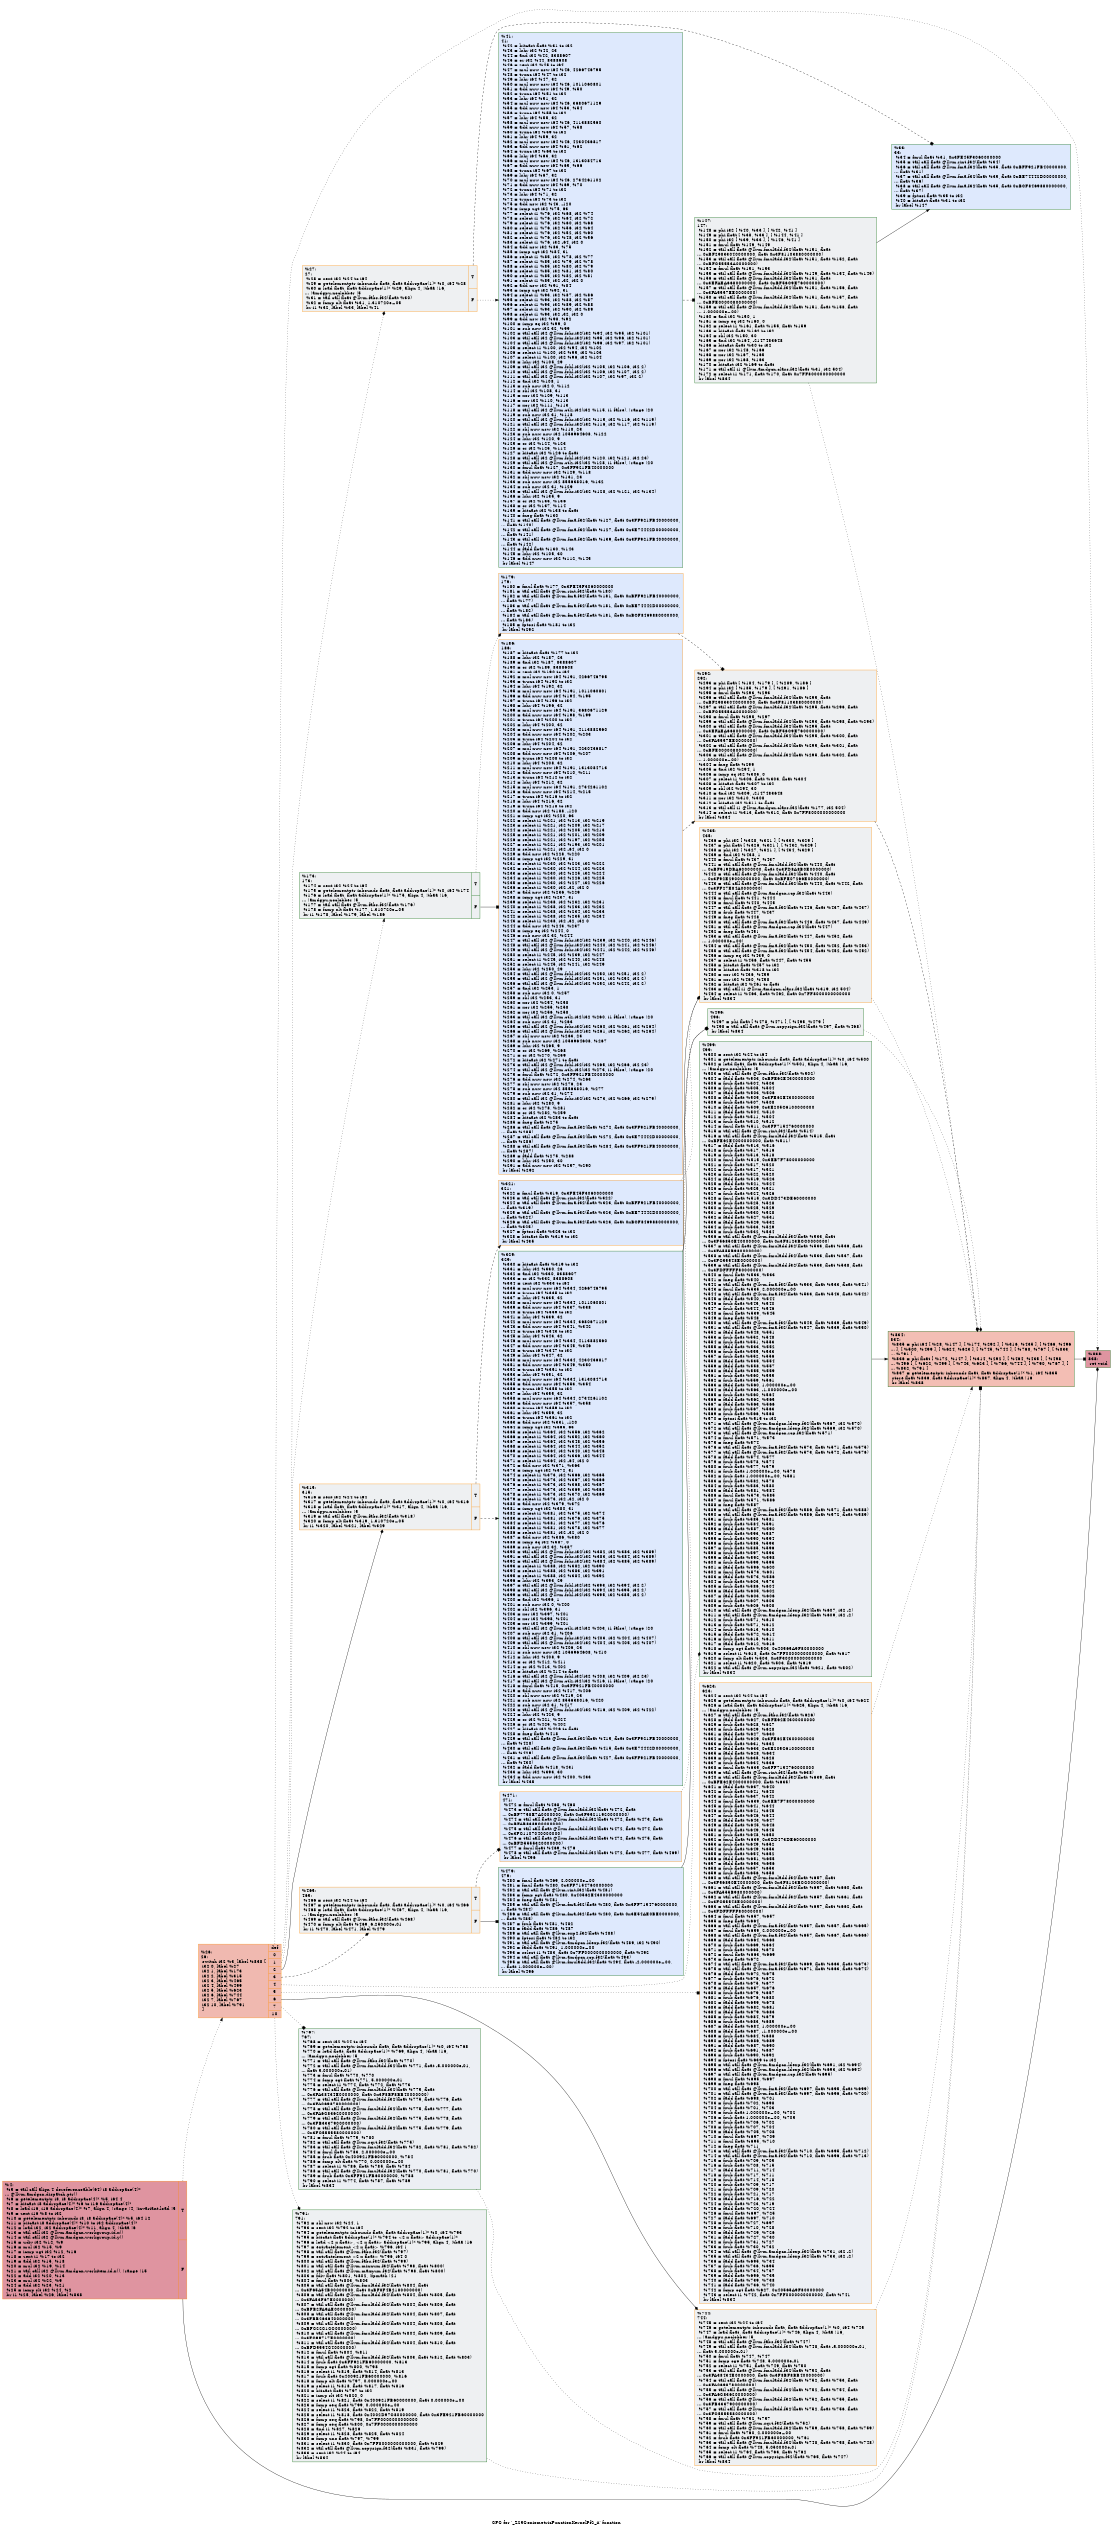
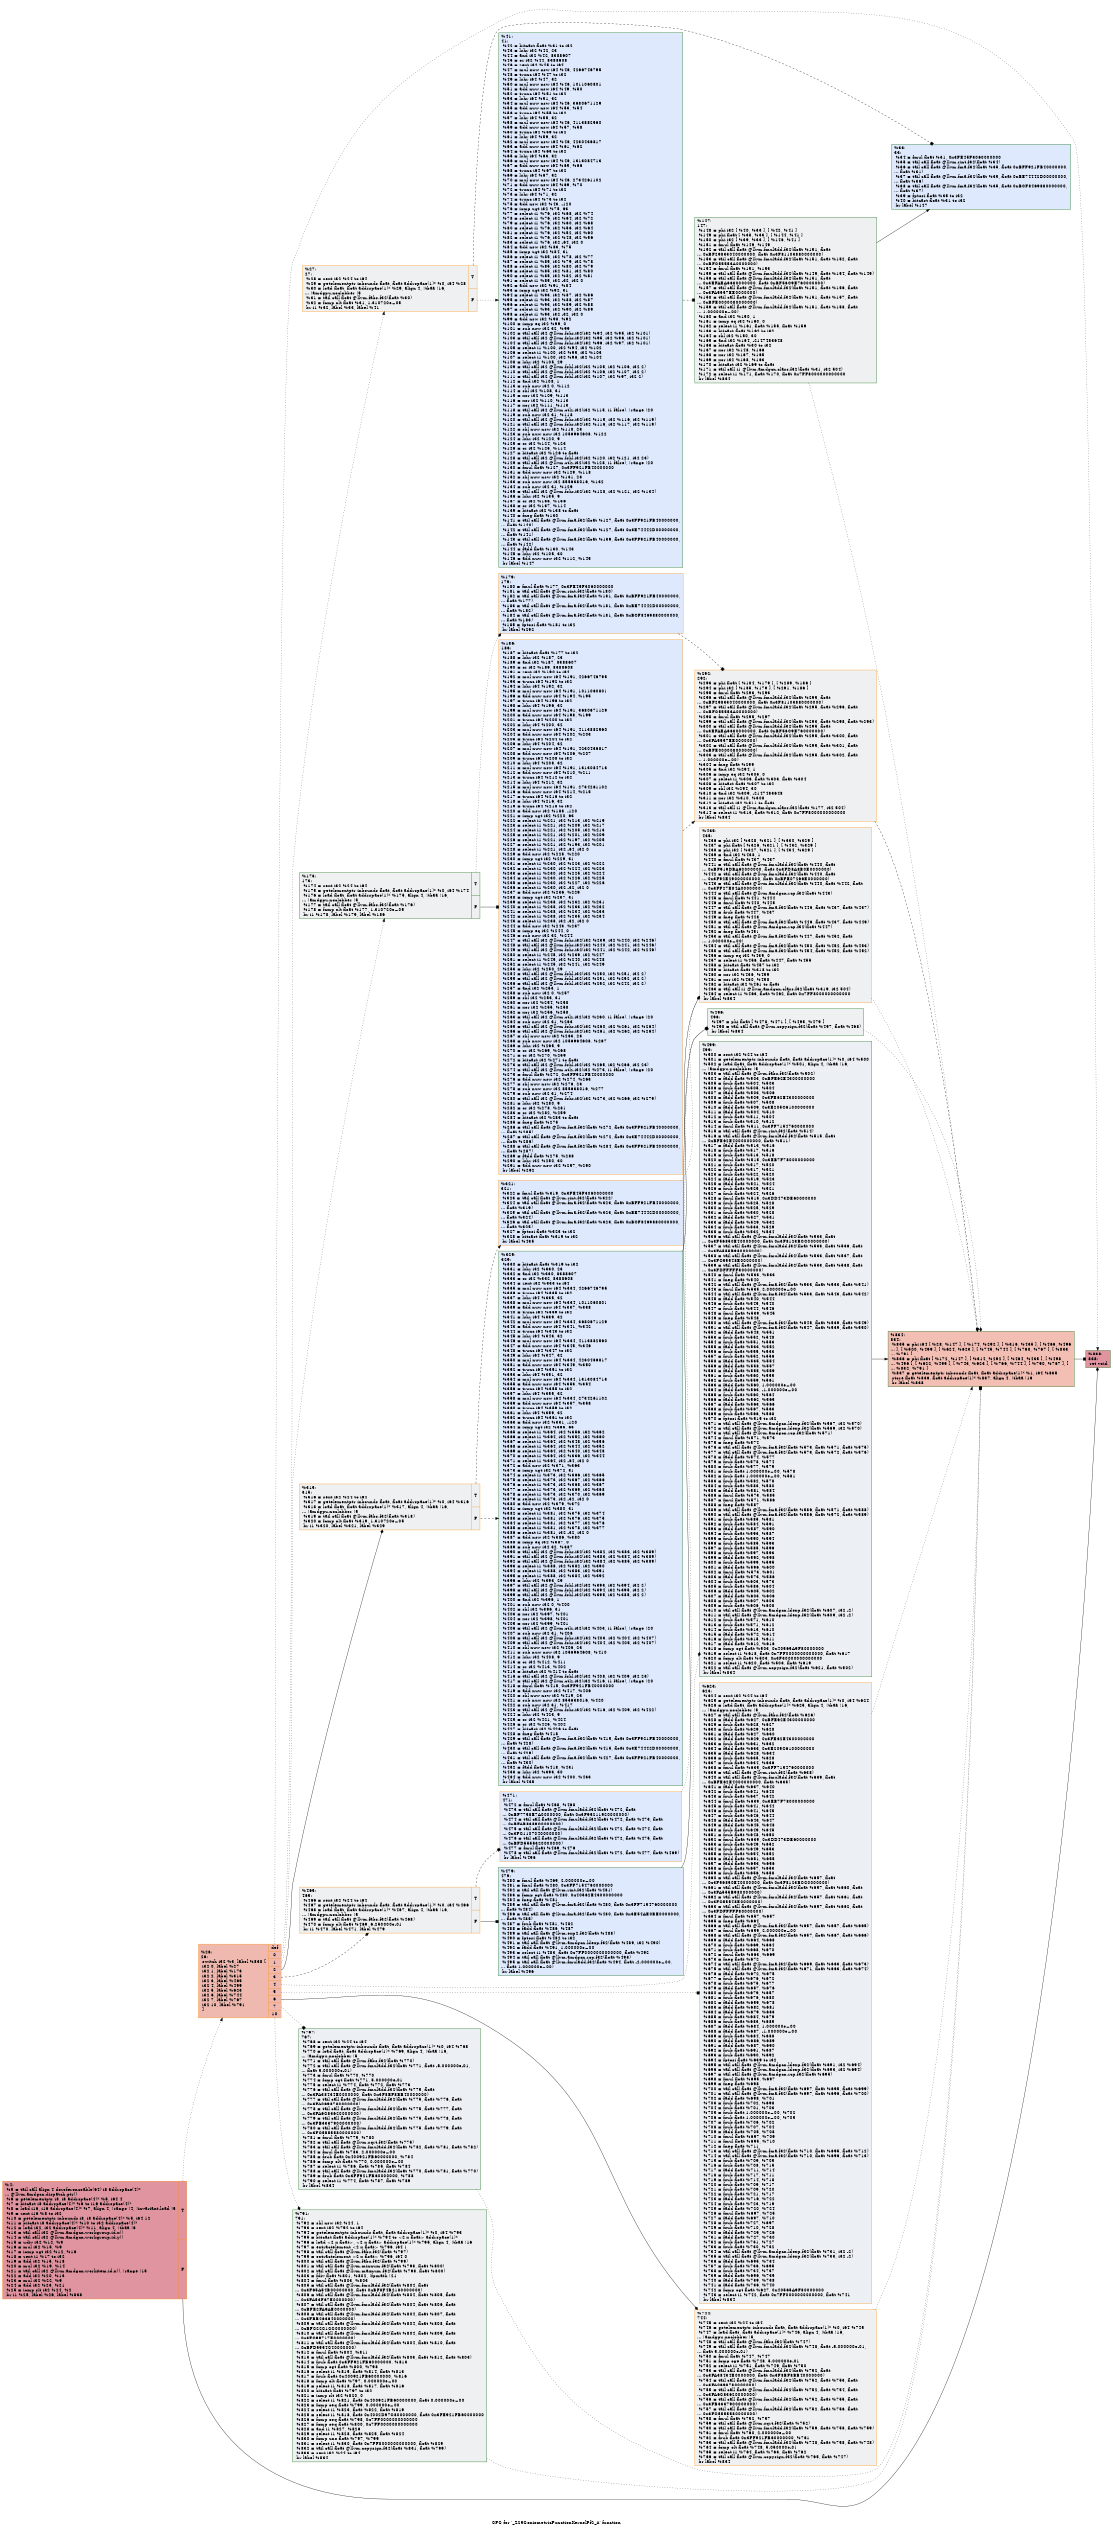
(292, 1131) -> (292, 1131)
